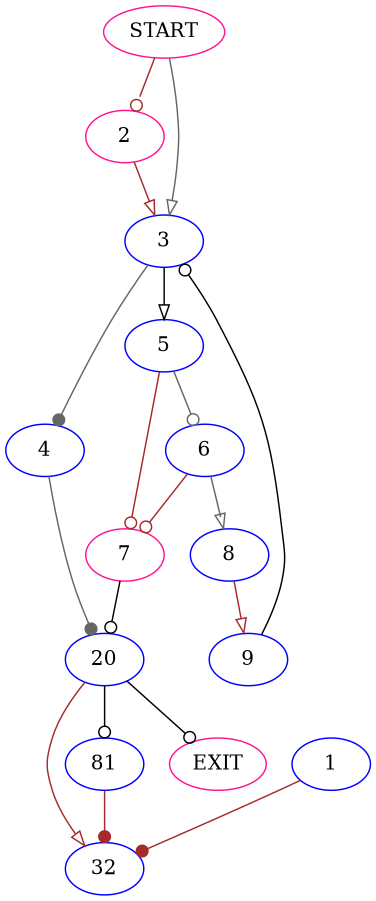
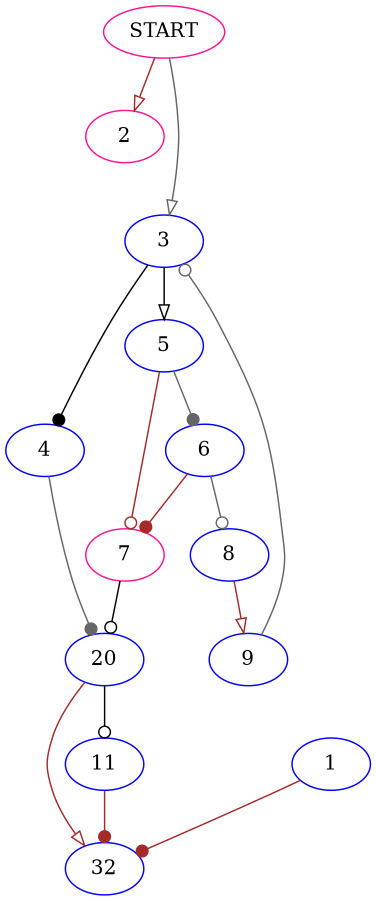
(147, 77) -> (147, 77)
(142, 182) -> none
(101, 338) -> (101, 338)
(182, 393) -> (182, 393)
(269, 448) -> (269, 448)
(216, 497) -> (216, 497)
(169, 498) -> (169, 498)
(105, 764) -> (105, 764)
(218, 764) -> none
